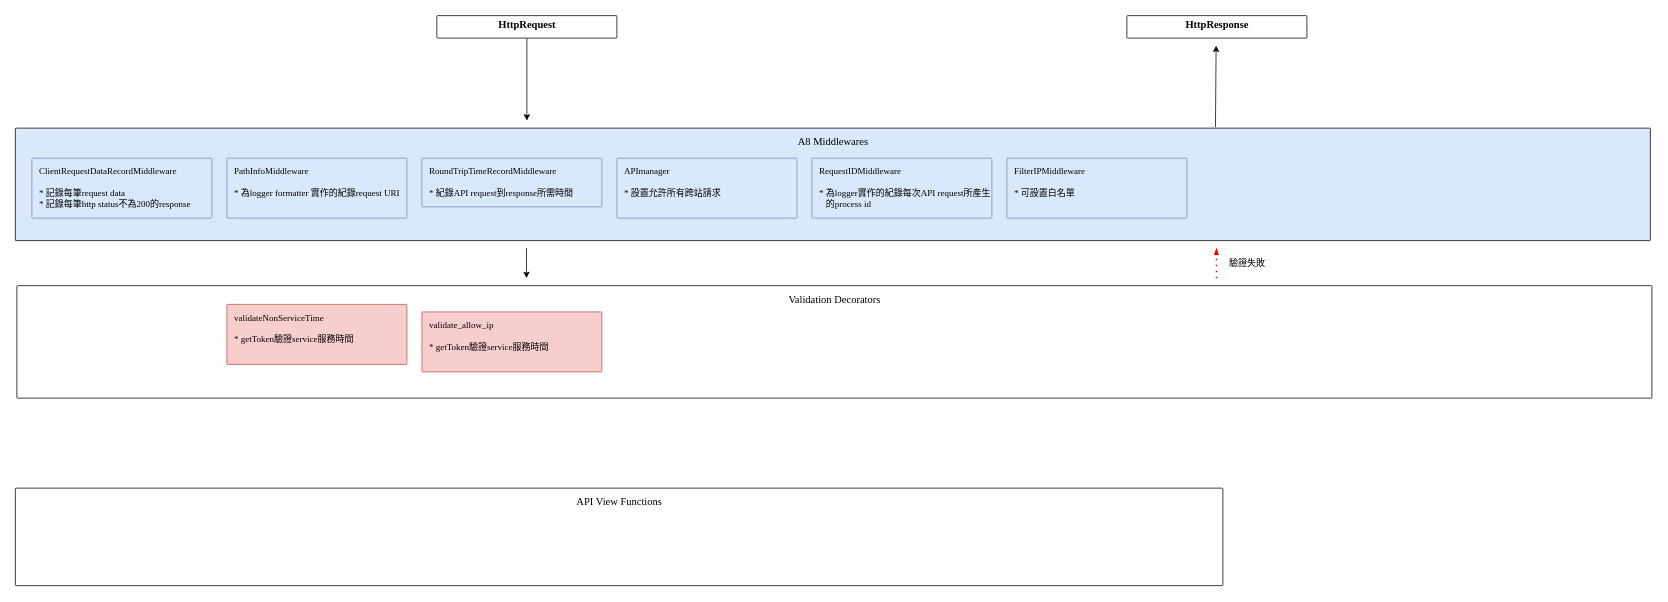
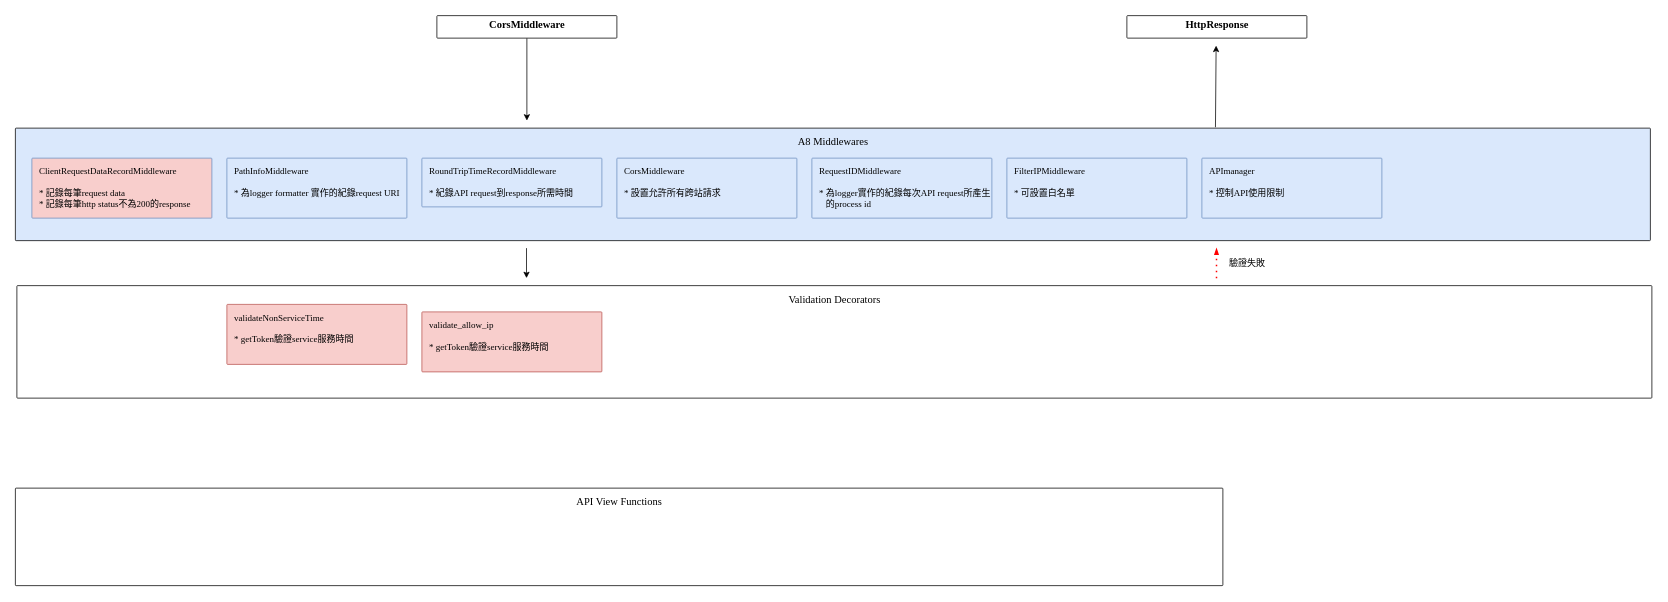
(527, 25) -> (527, 25)
(673, 177) -> (673, 177)
(122, 188) -> (122, 188)
none -> (1292, 188)
